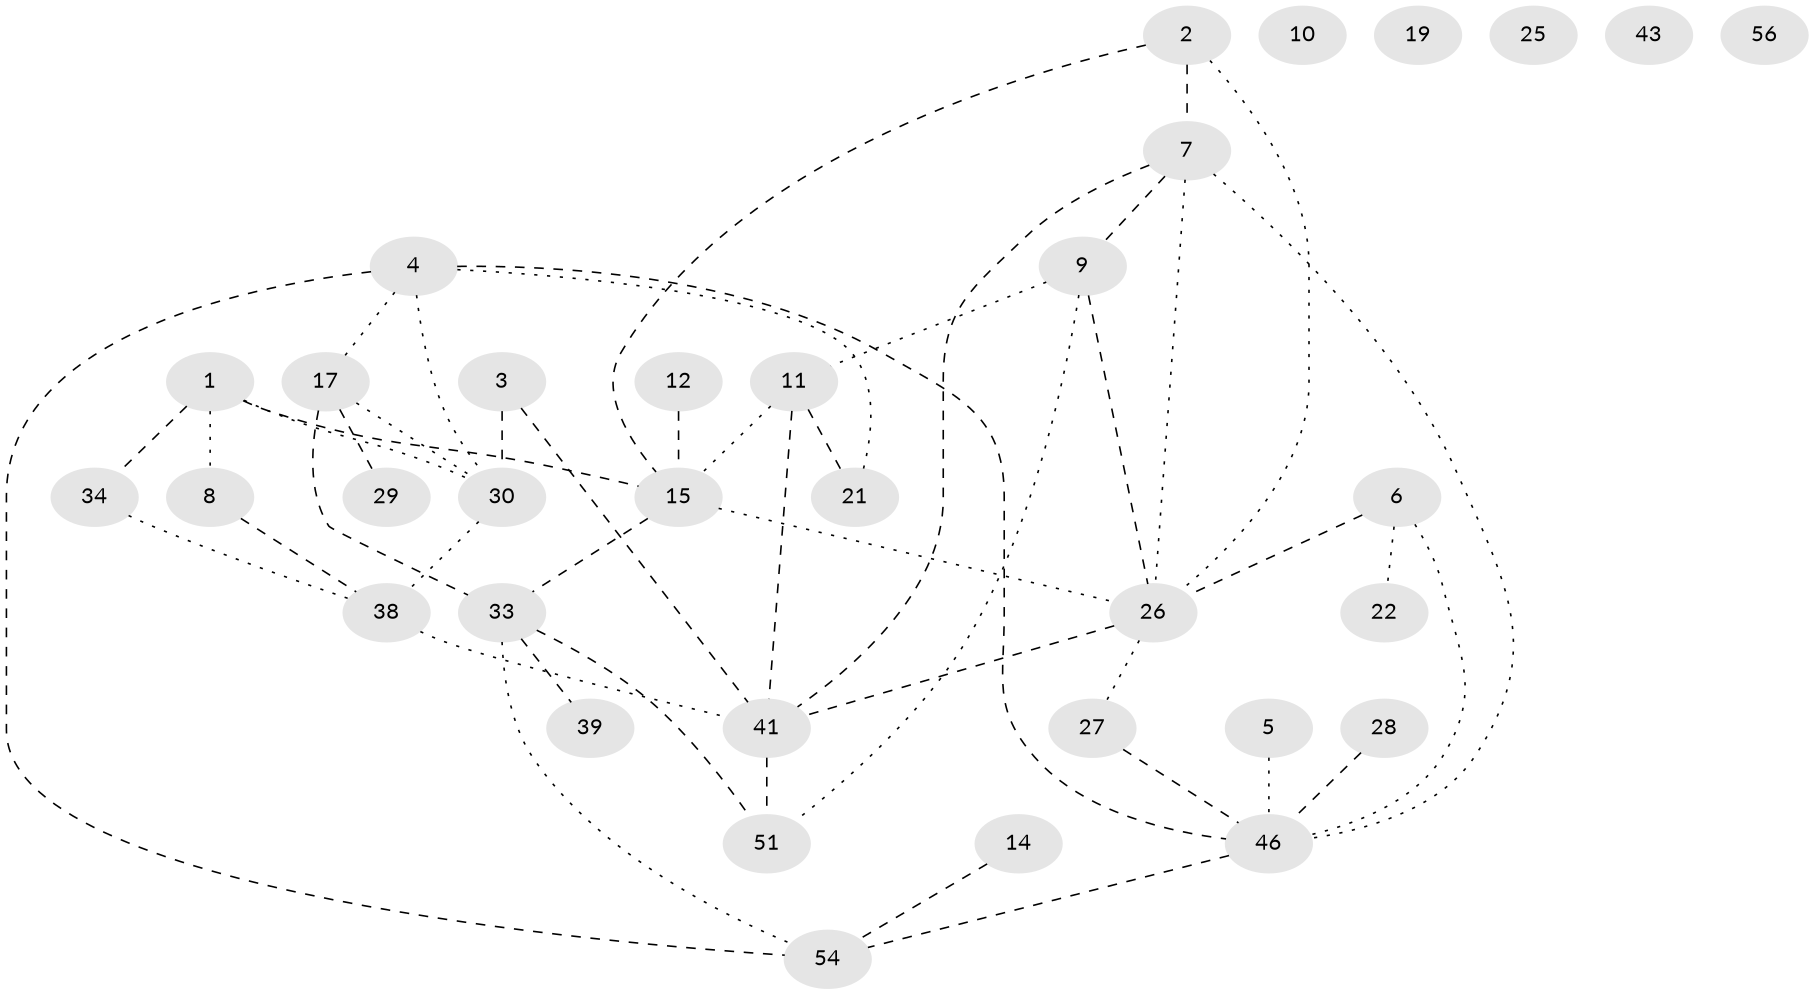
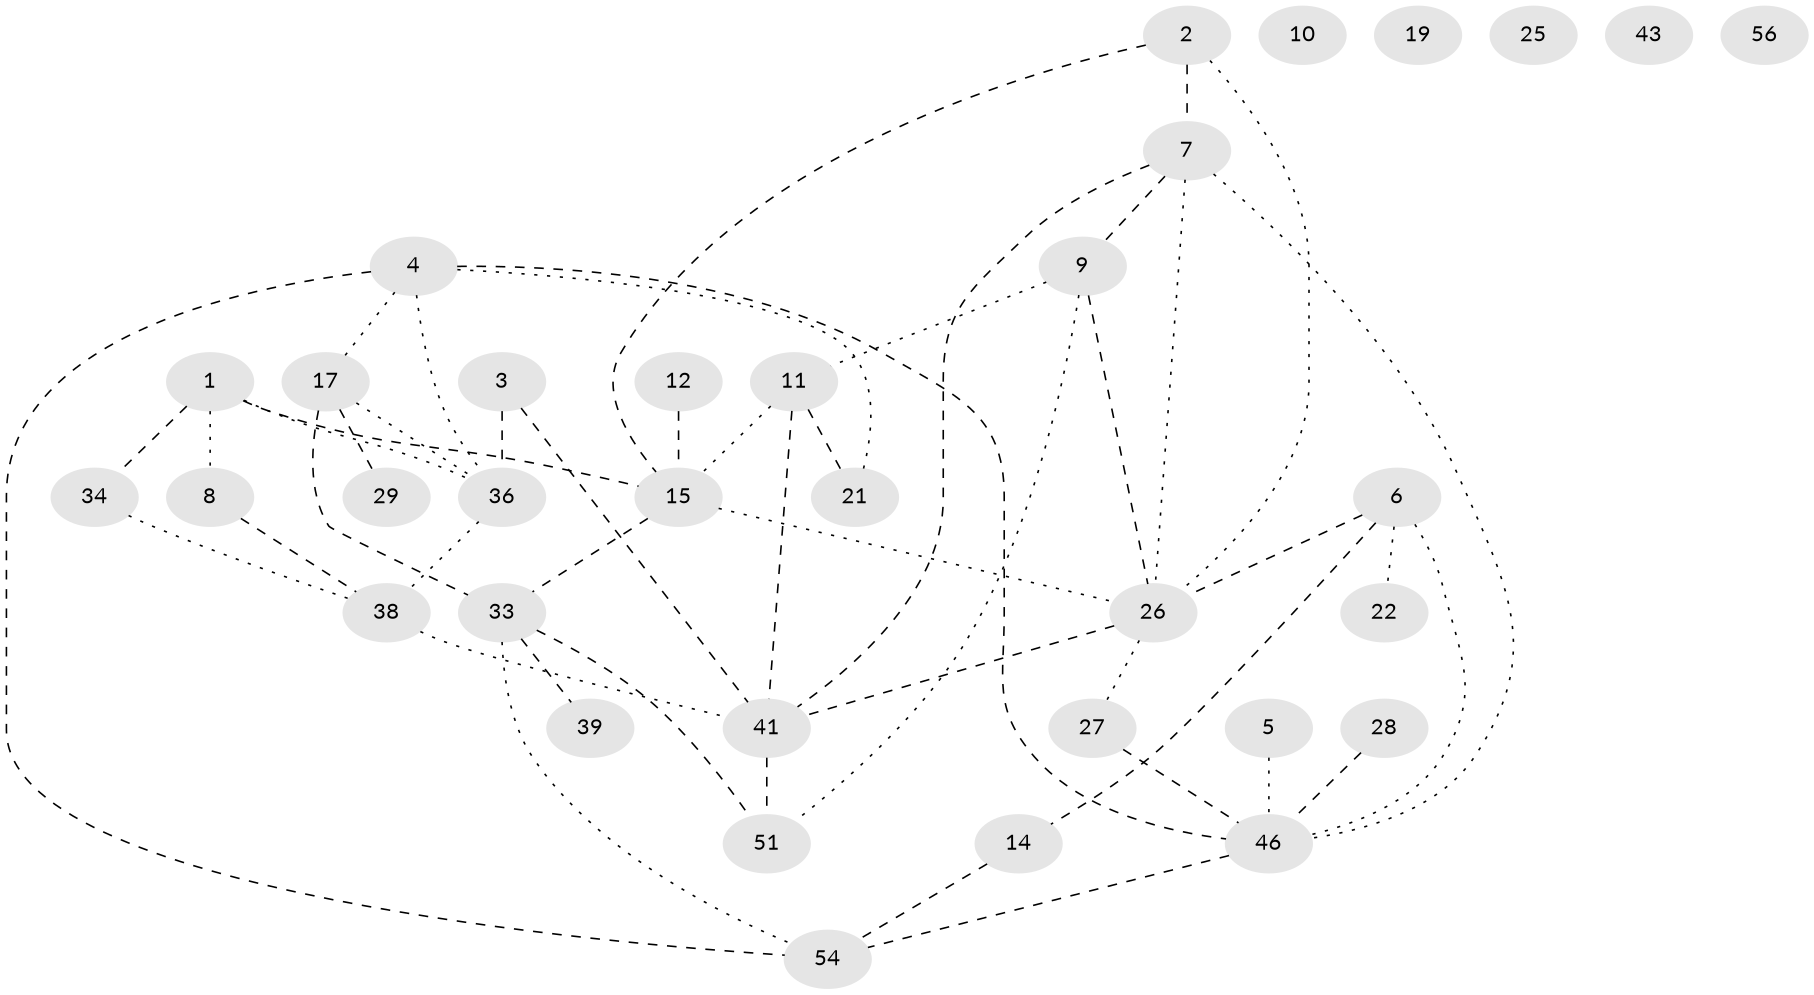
(502, 497) -> (502, 497)
none -> (1224, 686)
